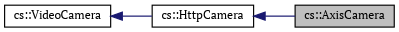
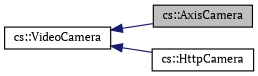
(280, 16) -> (138, 26)
